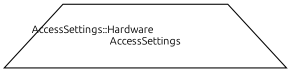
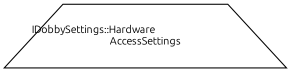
(145, 36) -> (145, 36)
